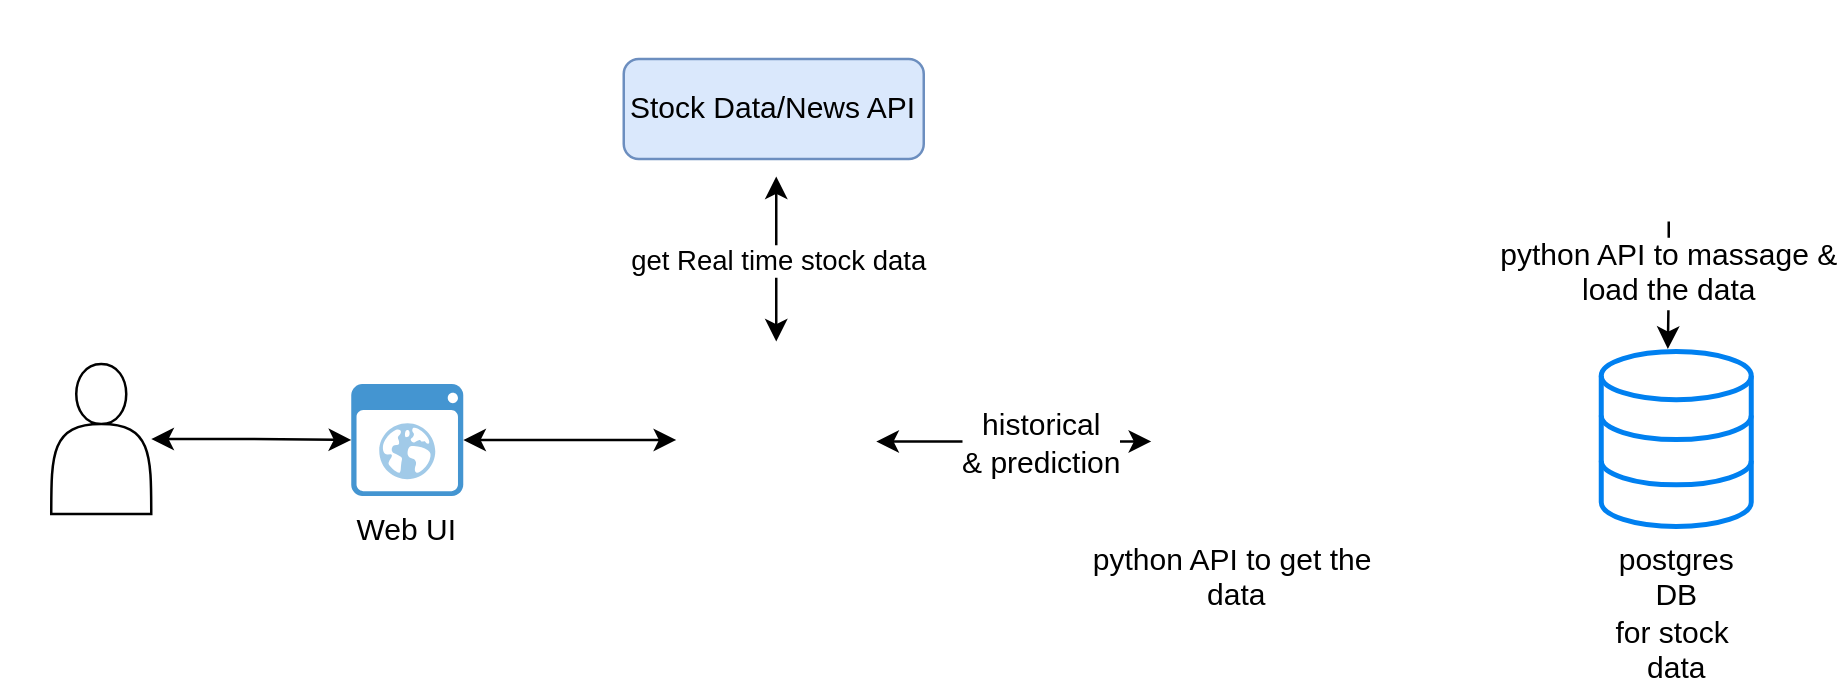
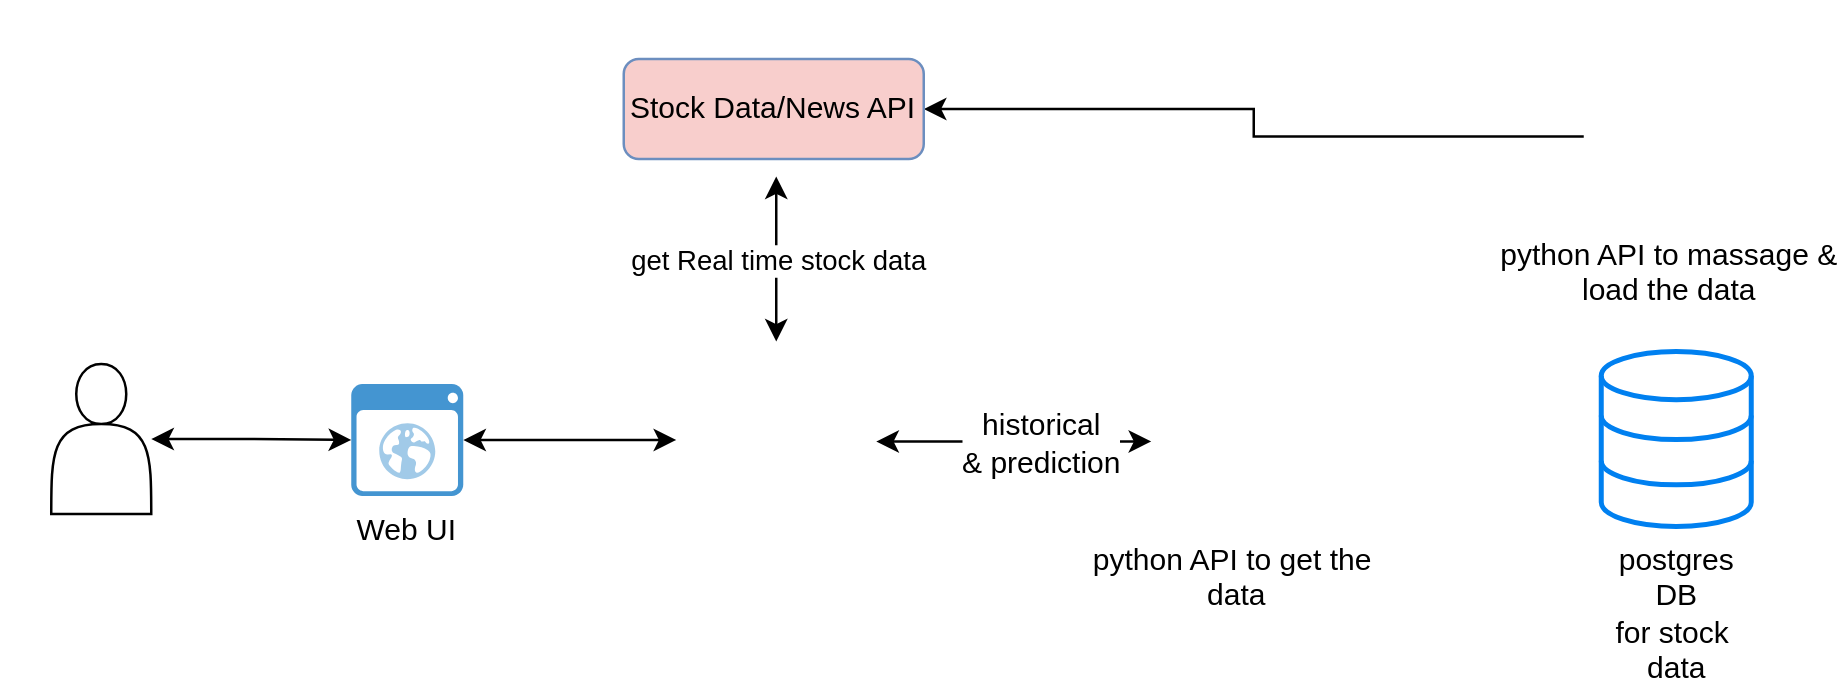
(774, 109) -> (774, 109)
(1668, 320) -> (1254, 131)
